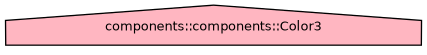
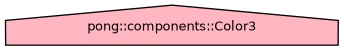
(214, 27) -> (172, 27)
